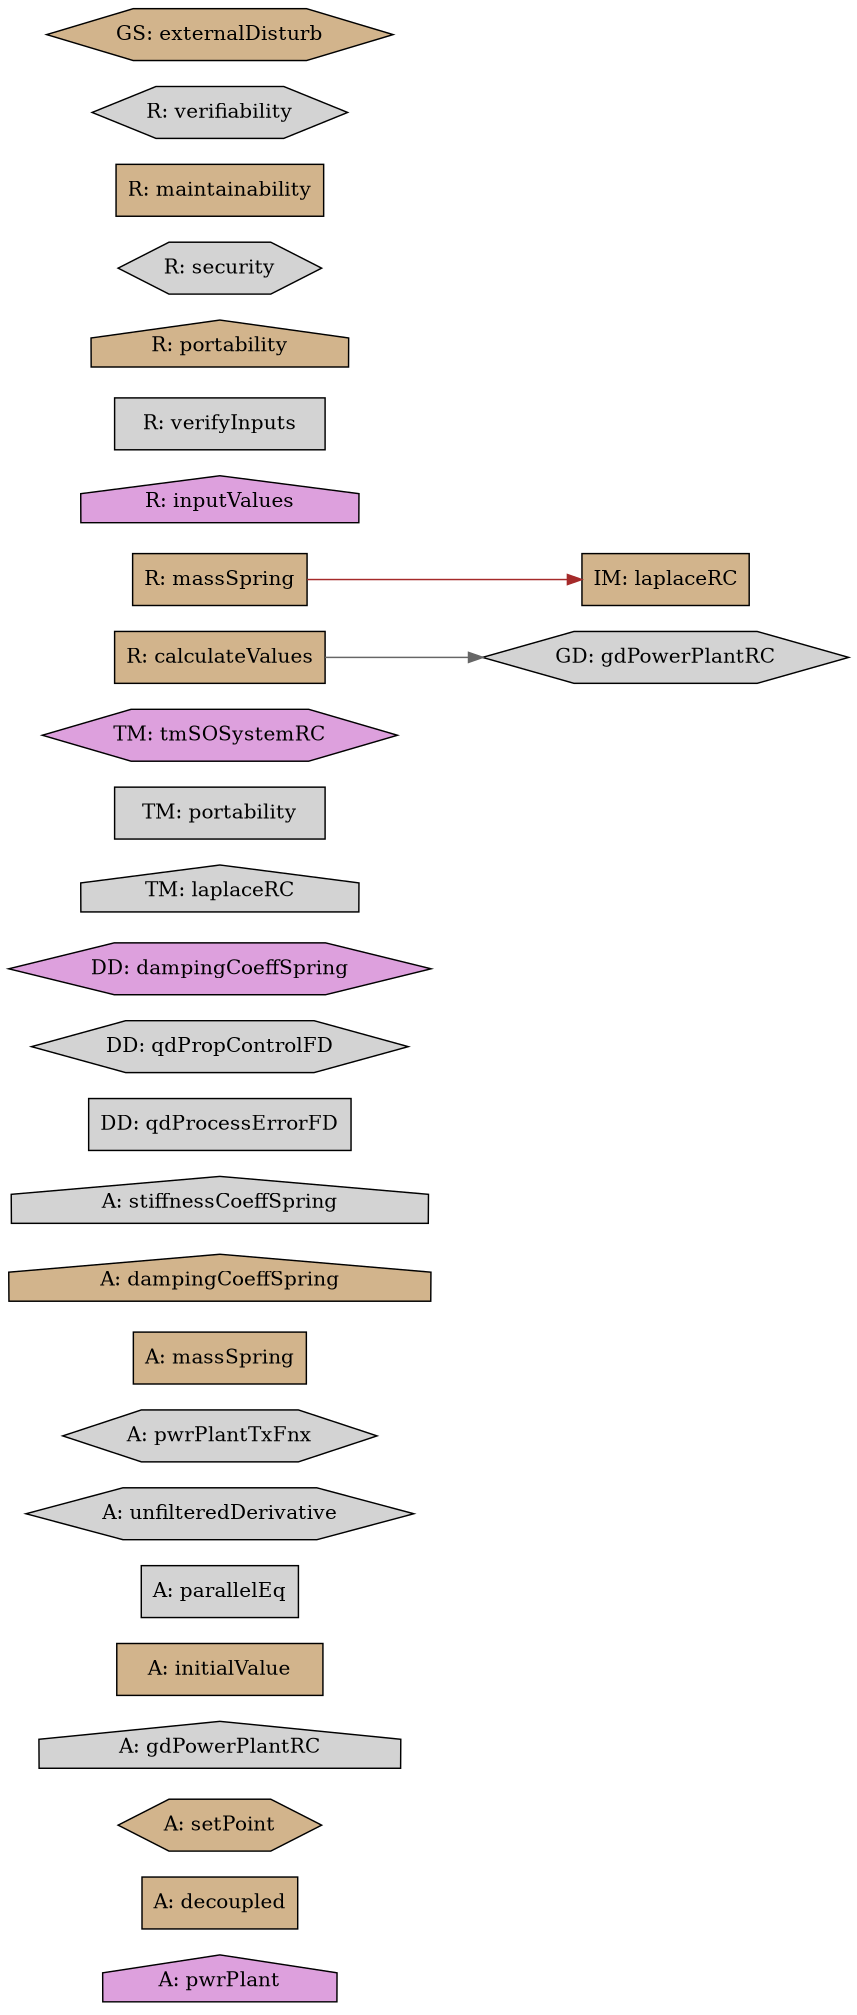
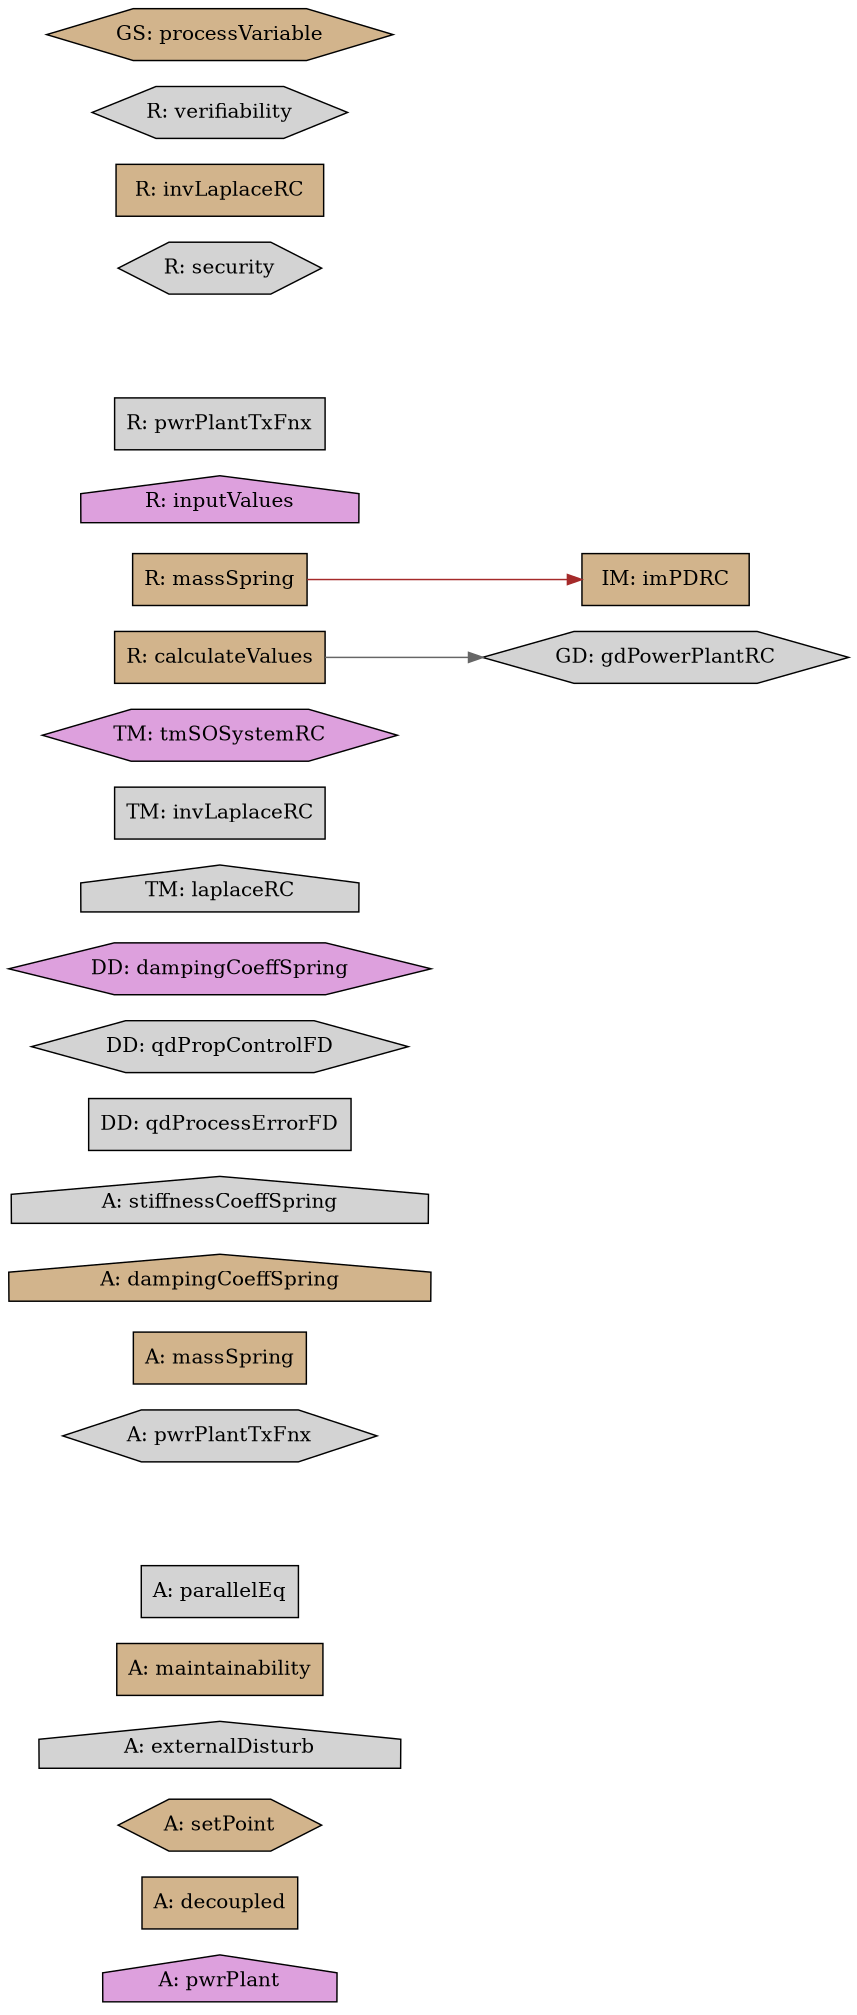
(220, 35) -> (220, 35)
(220, 190) -> (220, 190)
(220, 346) -> none
(220, 424) -> (220, 424)
(666, 580) -> (666, 580)
(220, 813) -> (220, 813)
(220, 1514) -> none
(220, 1669) -> (220, 1669)
(220, 1747) -> (220, 1747)
